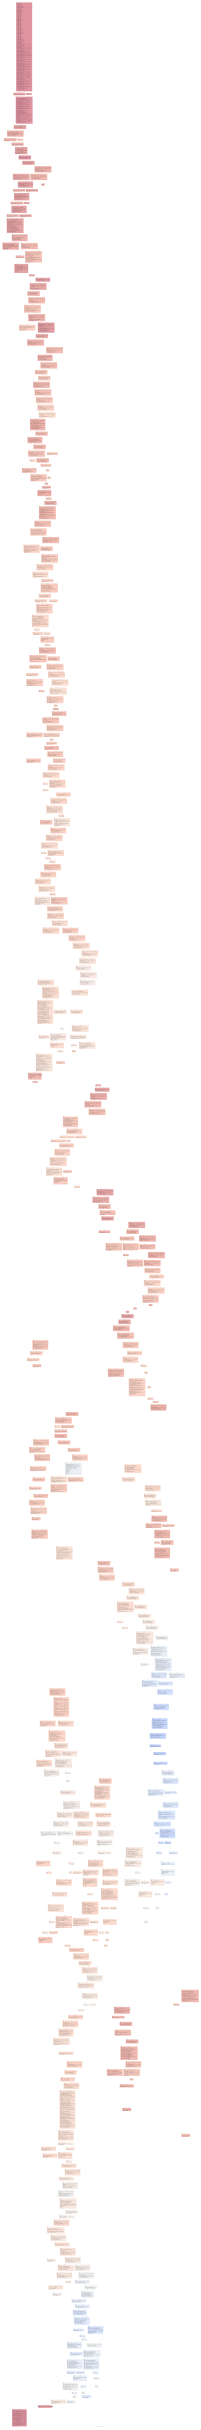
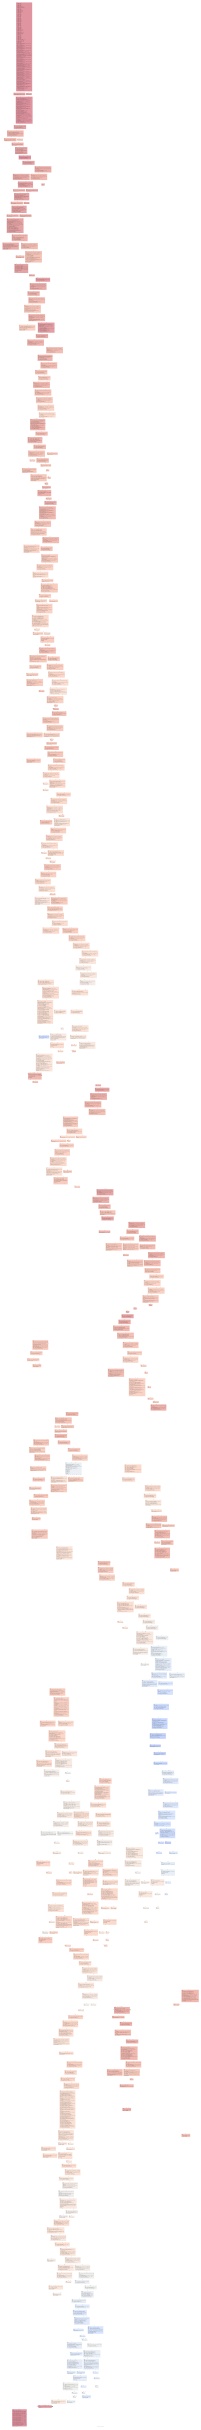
(44, 1037) -> (44, 1037)
